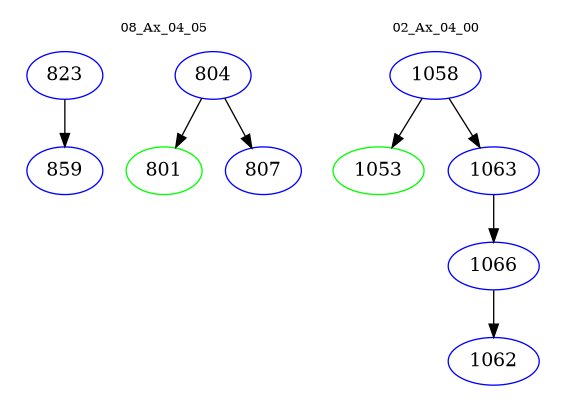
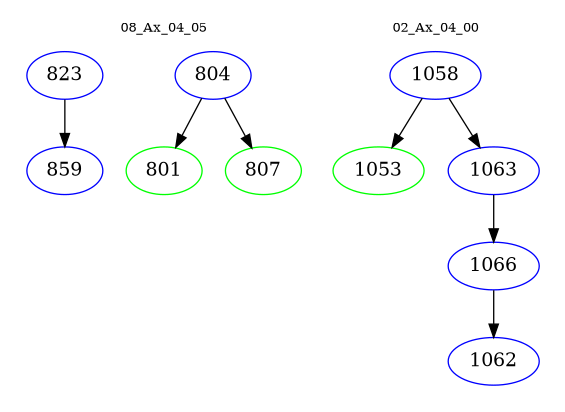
(263, 171) -> (263, 171)
